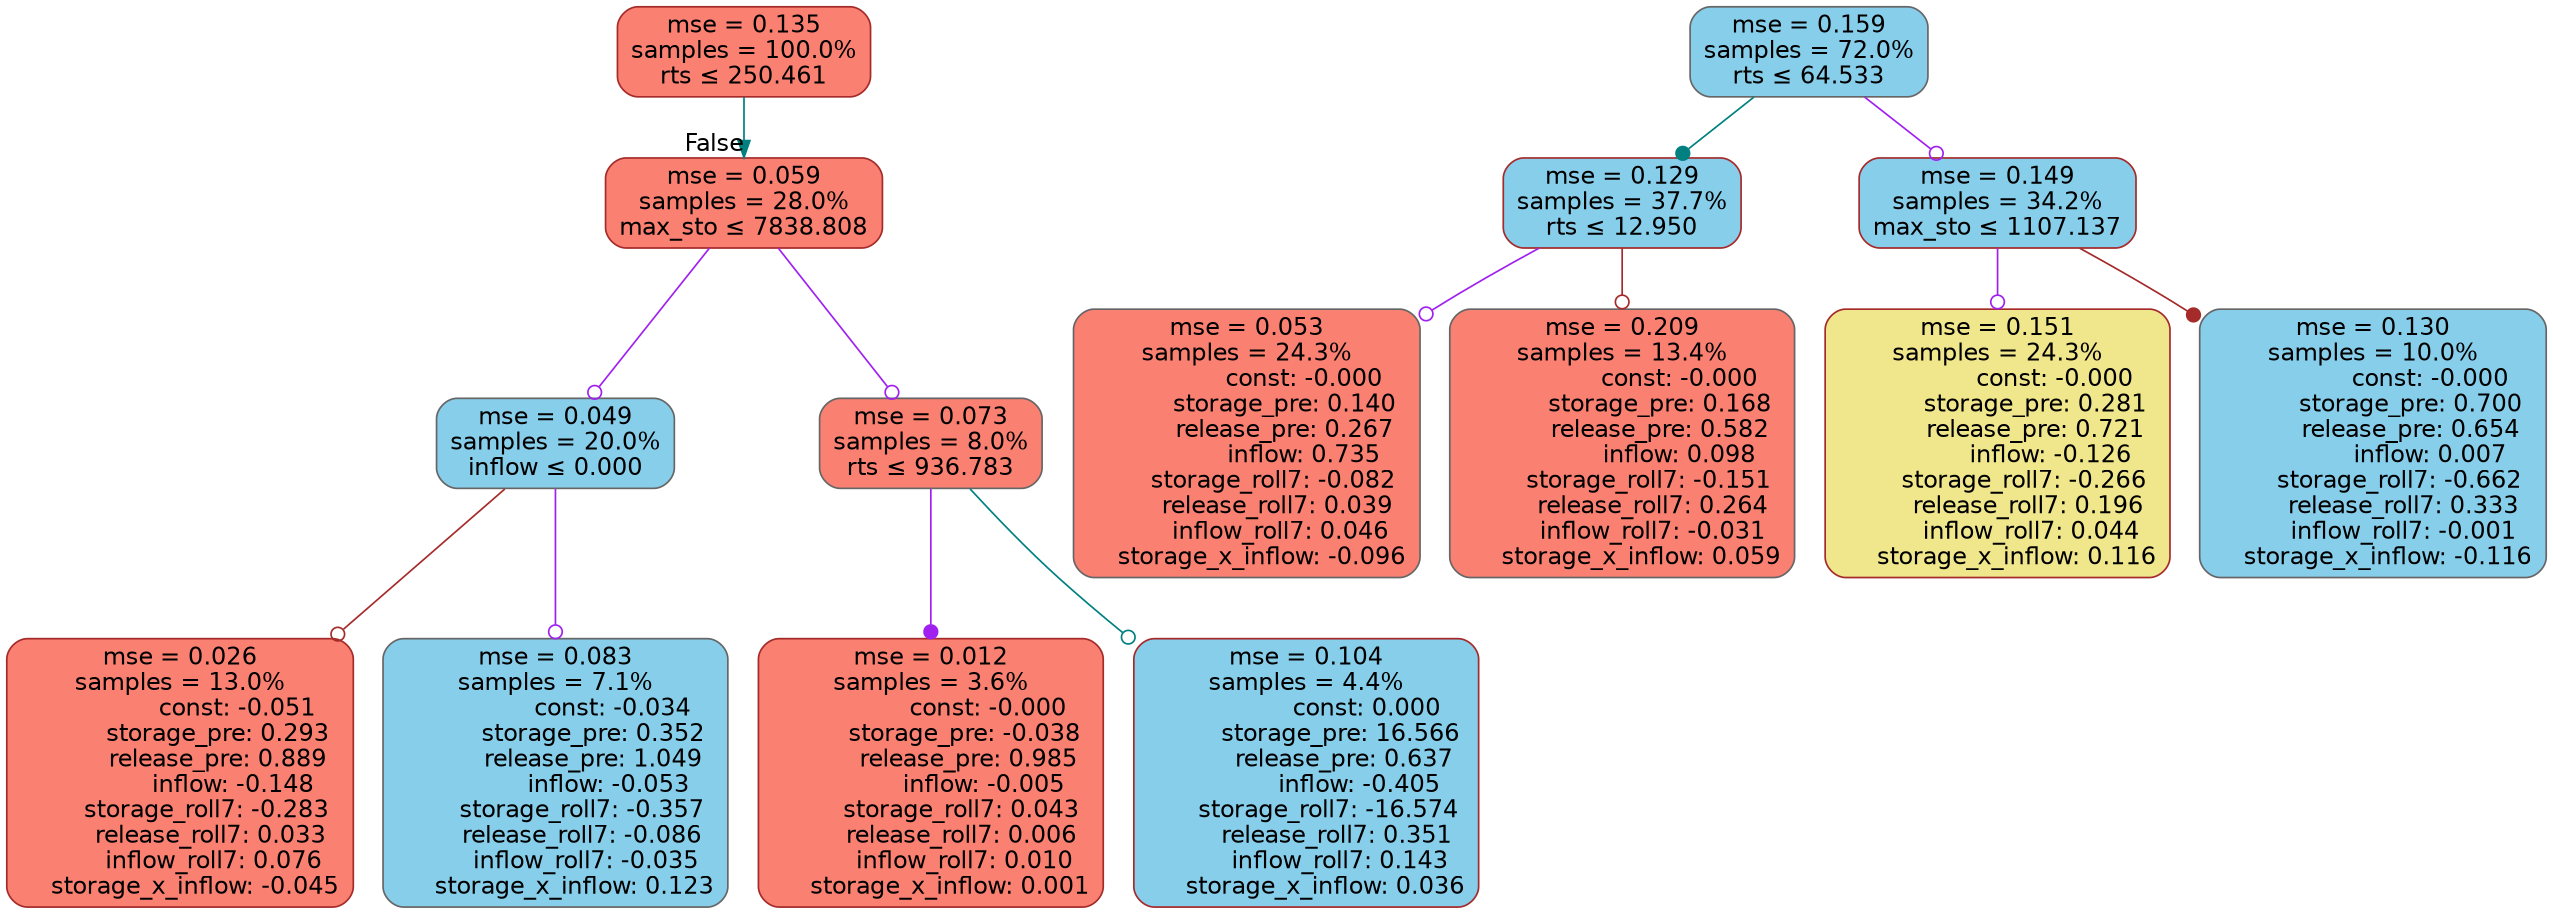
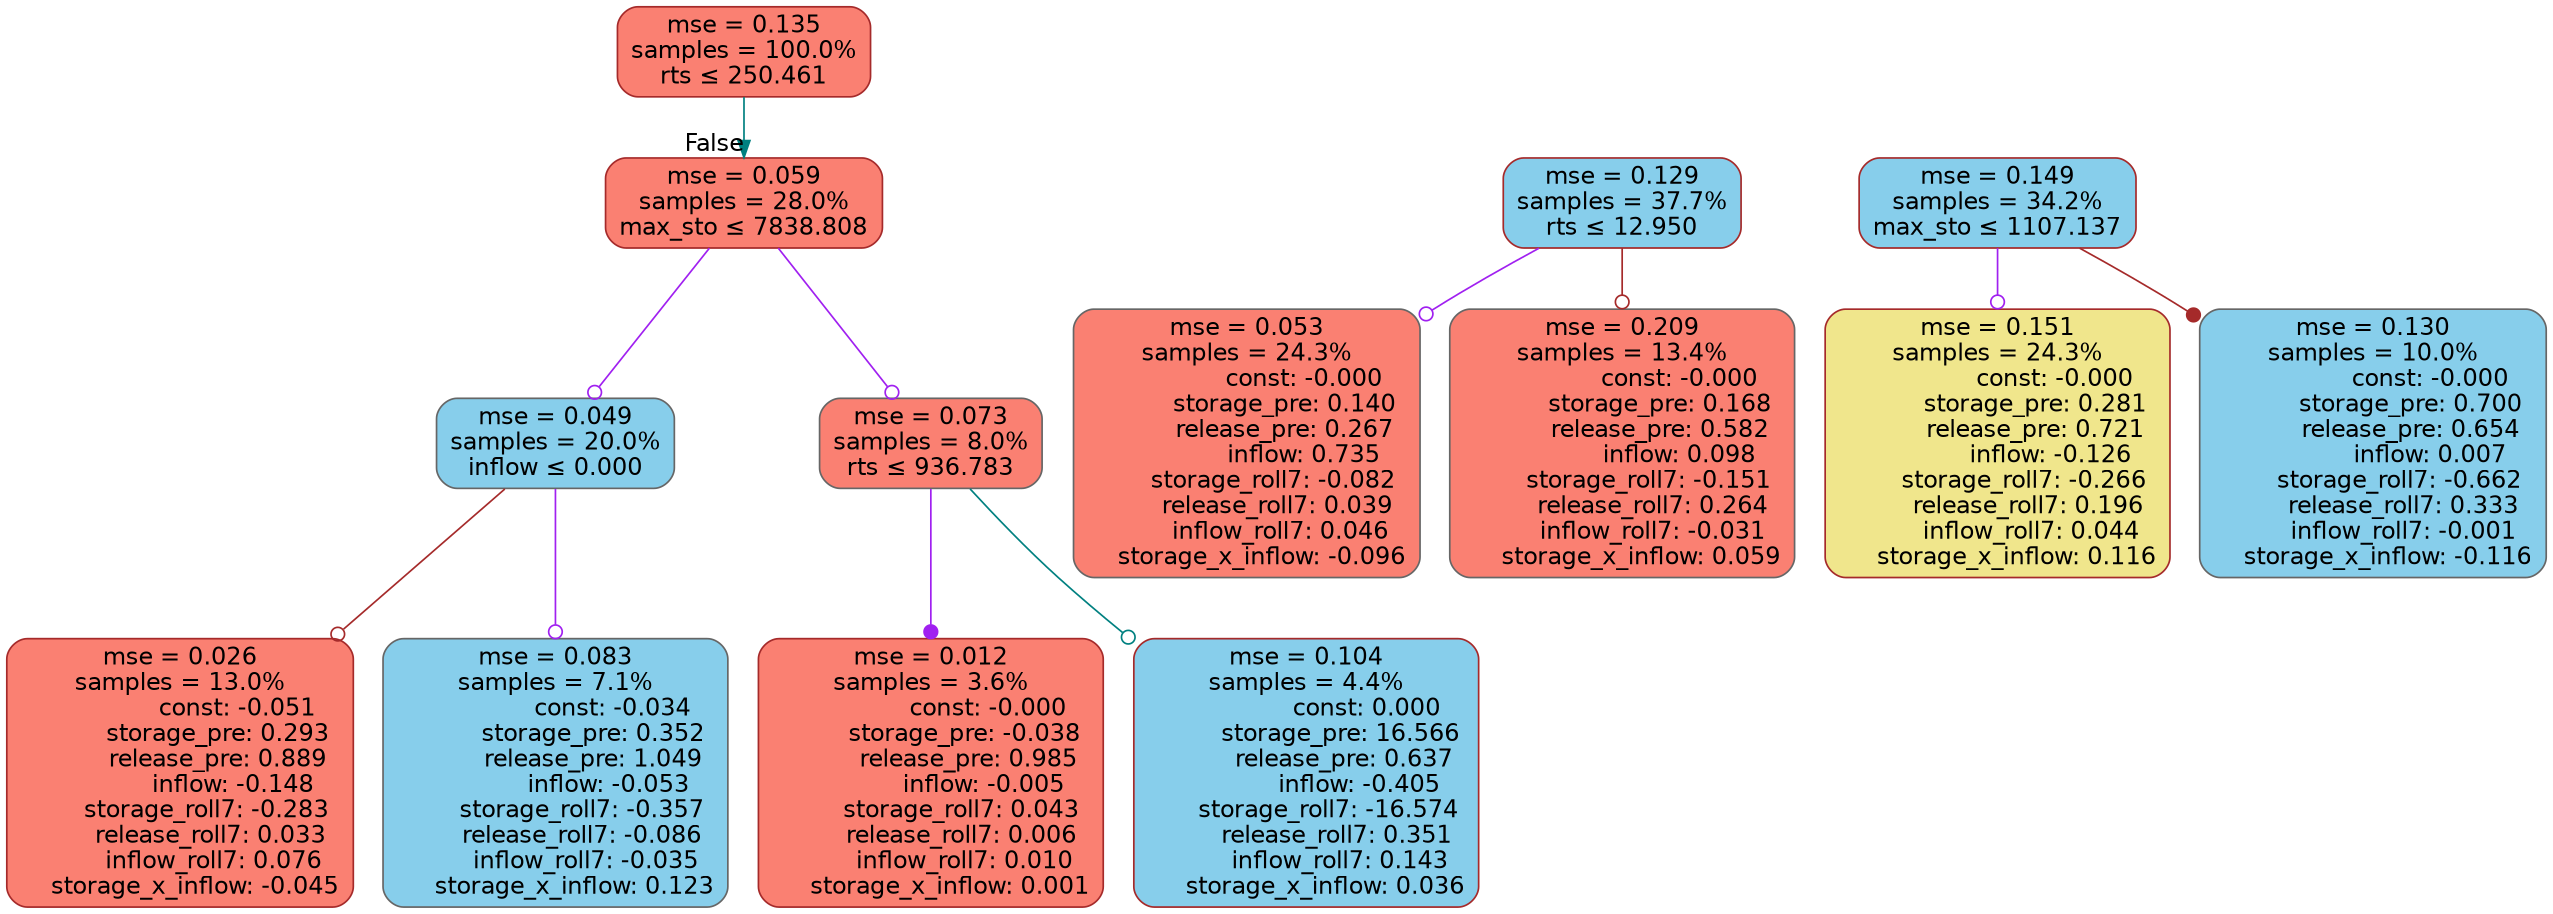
(1809, 52) -> none
